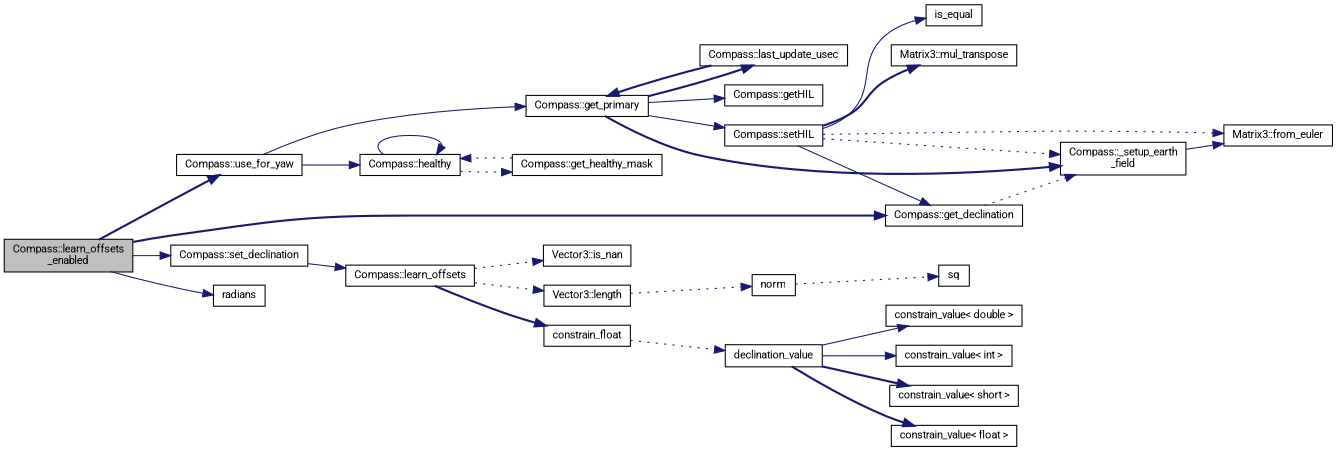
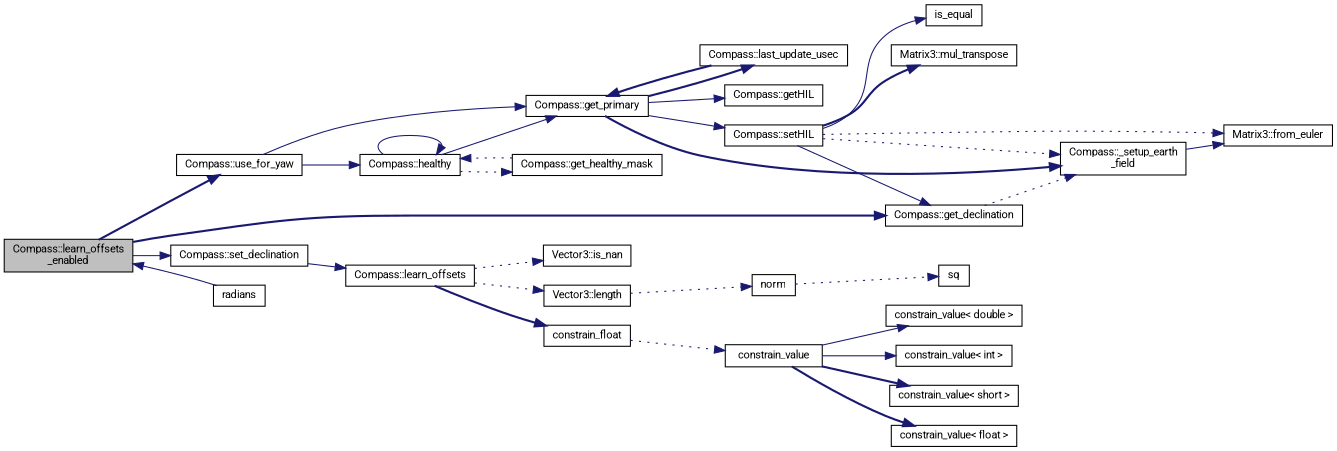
none -> (494, 137)
(156, 283) -> (180, 275)
(774, 356) -> (774, 356)
